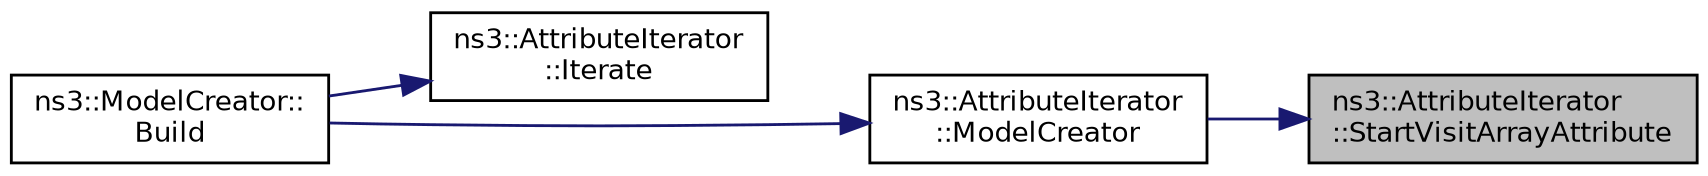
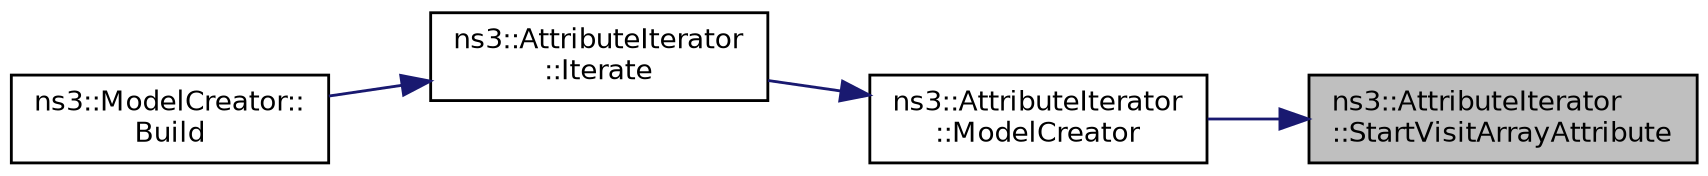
(585, 126) -> (804, 86)
